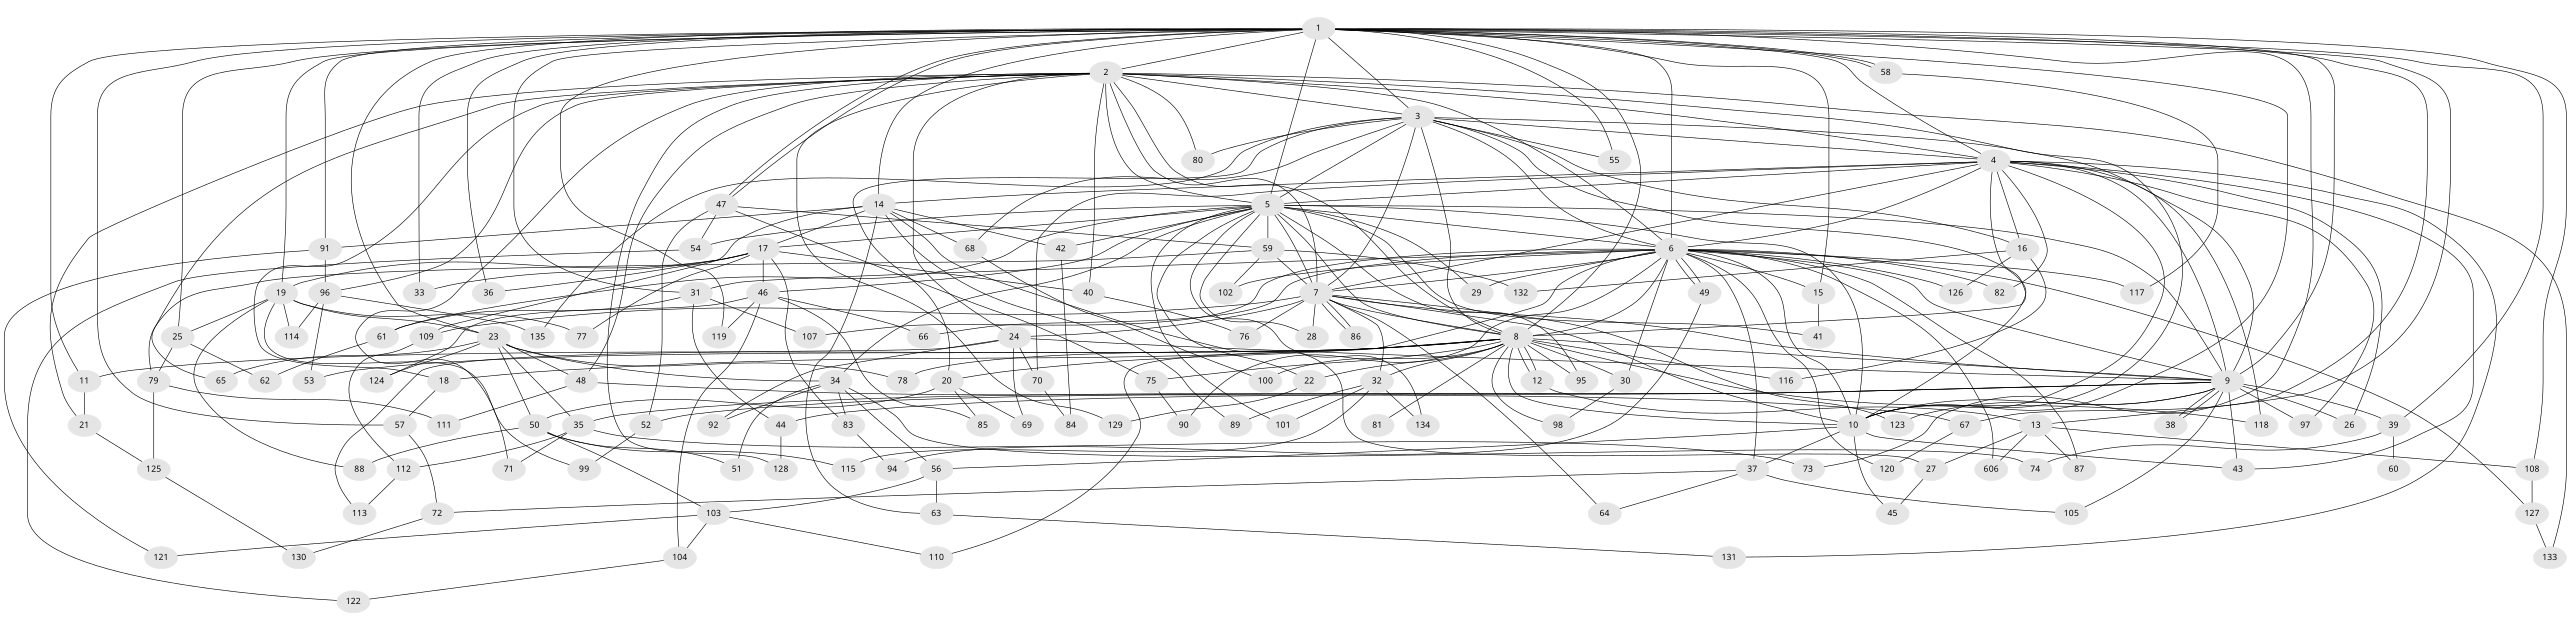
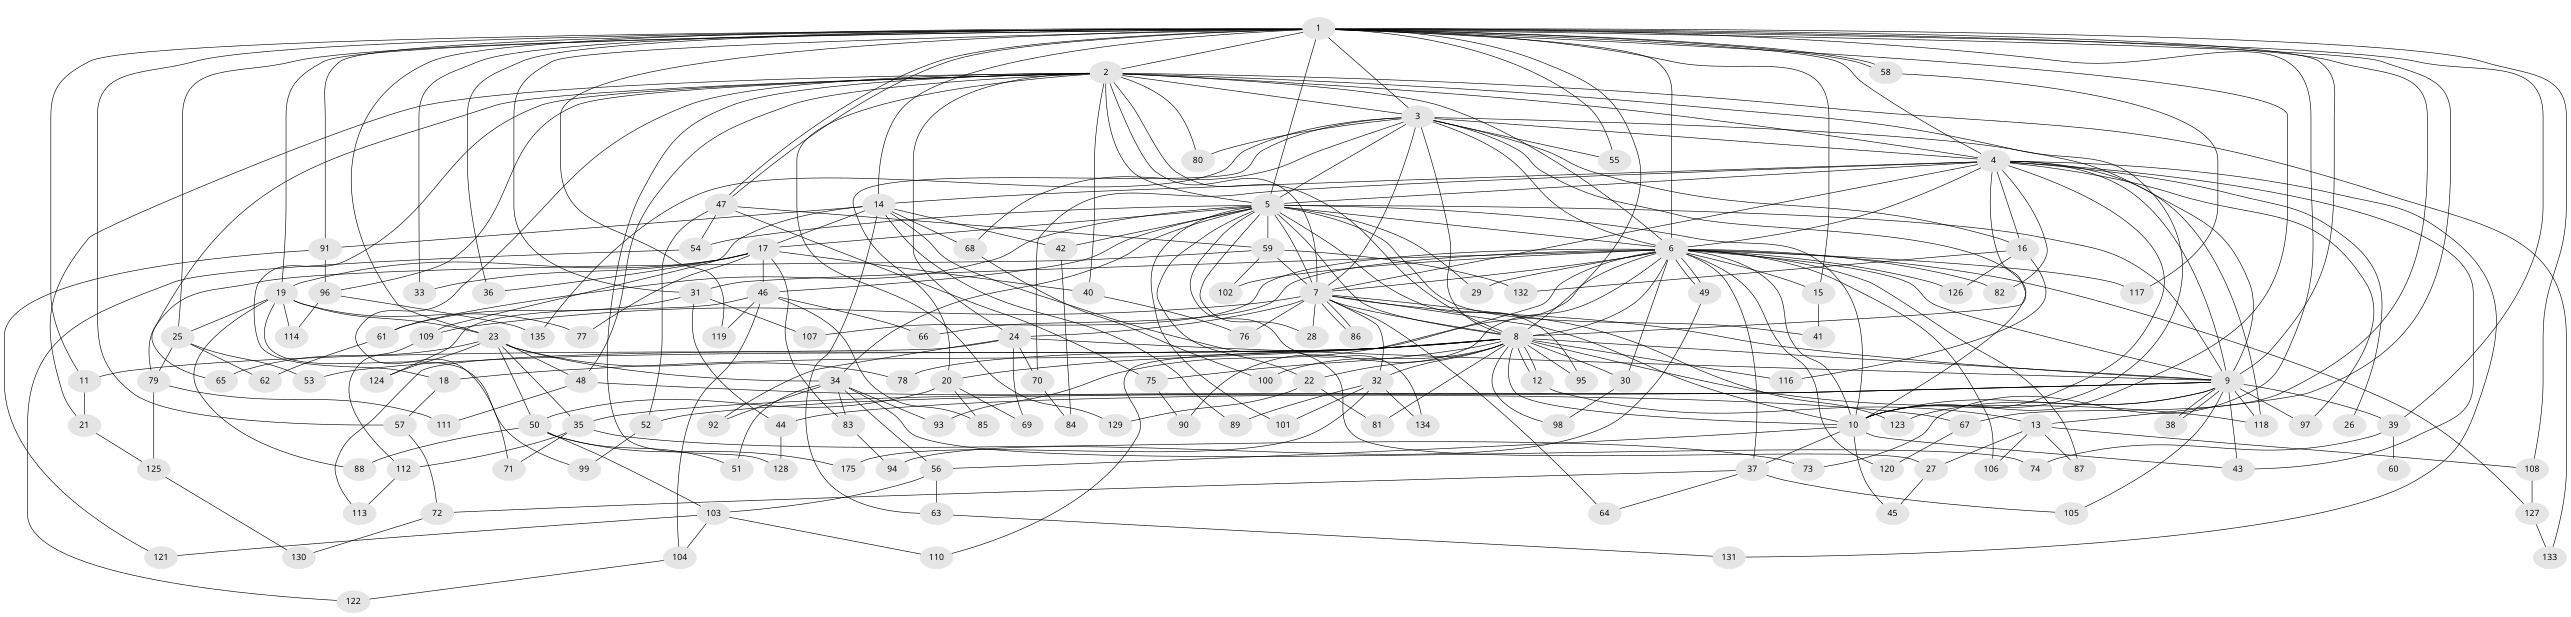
(317, 337) -> (238, 358)
(2290, 401) -> (2247, 407)
none -> (1347, 405)
none -> (939, 425)
(848, 470) -> (848, 470)
(1991, 470) -> (1991, 470)
